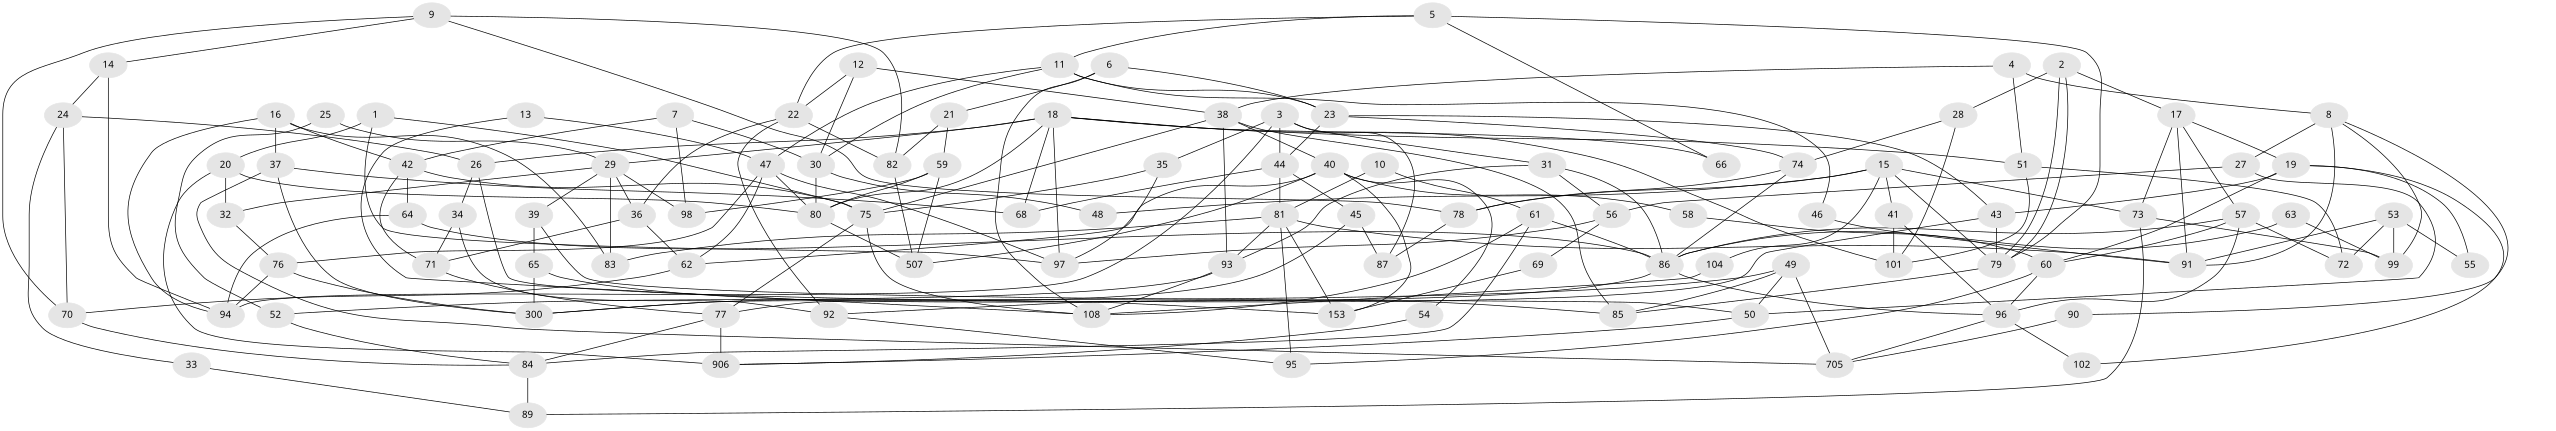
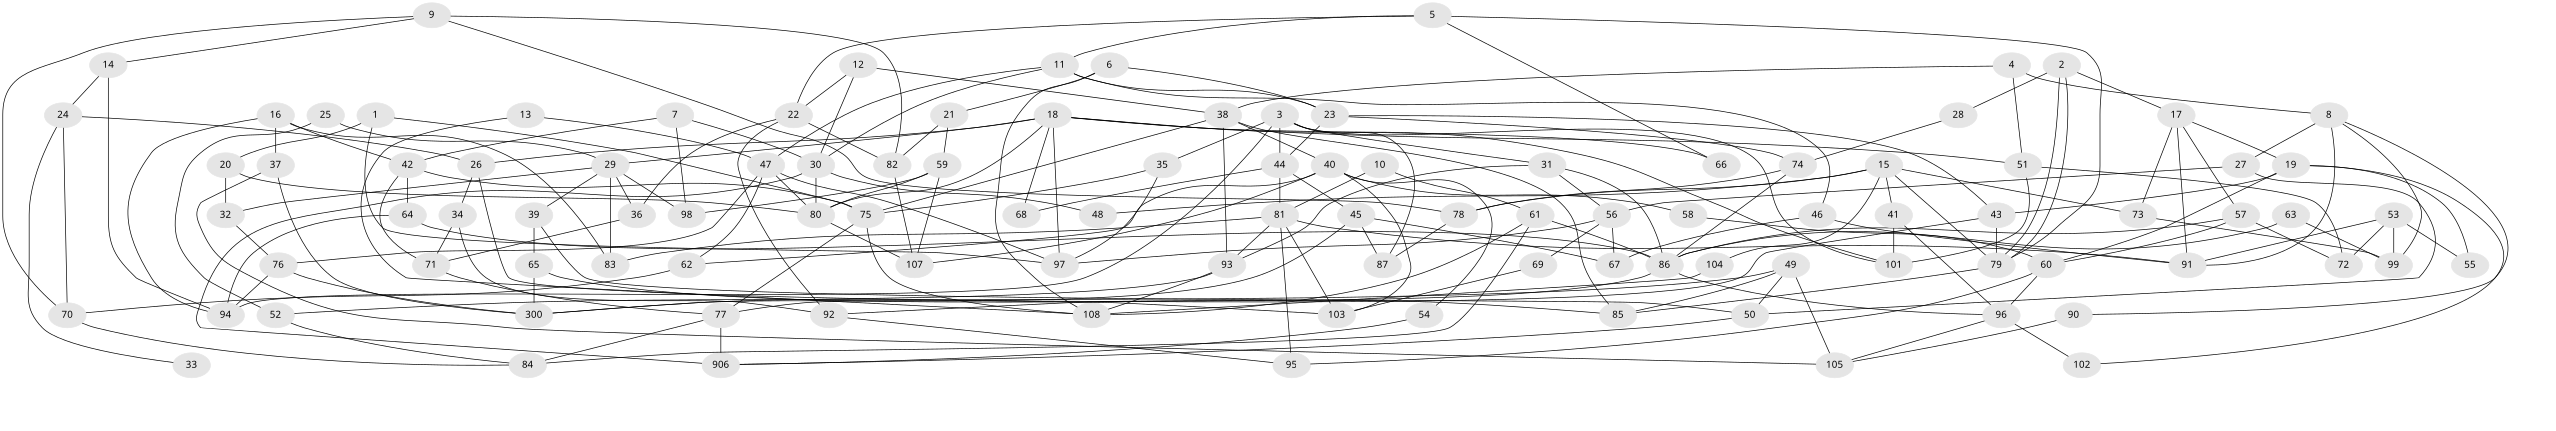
(631, 191) -> none
(1934, 193) -> (1643, 131)
(659, 237) -> none
(915, 265) -> (915, 265)
none -> (1615, 265)
(2146, 301) -> none
(1337, 315) -> (1337, 315)
(357, 349) -> (228, 252)
(1835, 365) -> (1835, 365)
(528, 415) -> none
